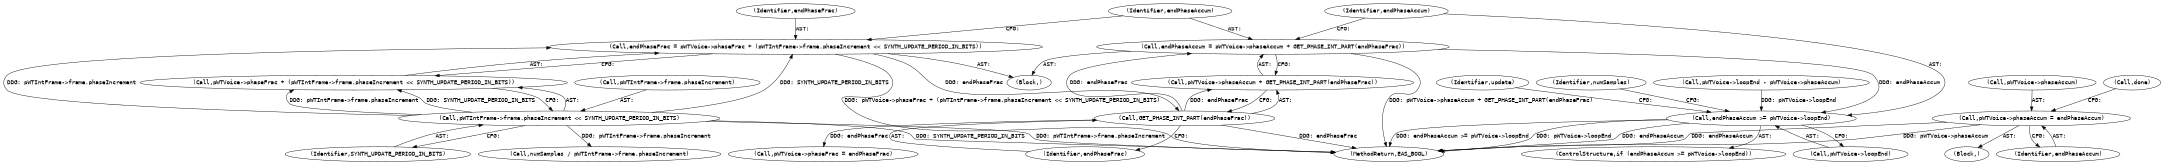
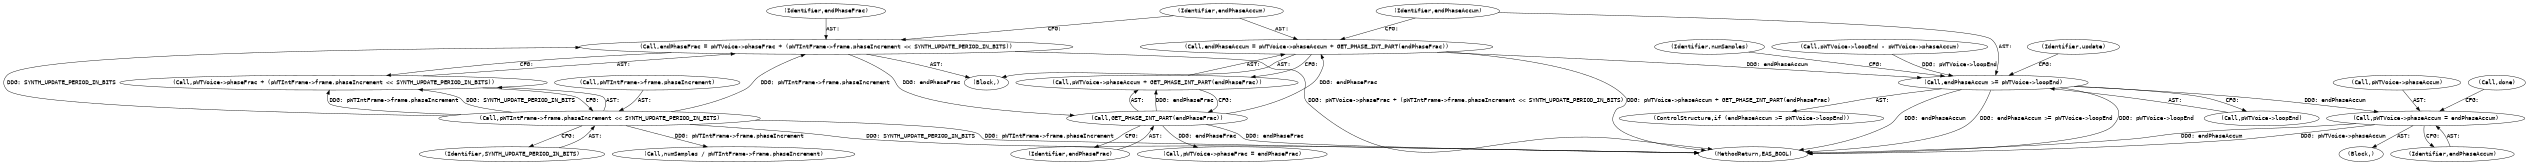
none -> (2224, 96)
